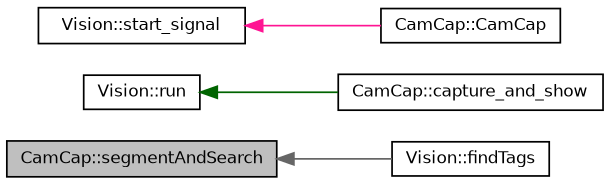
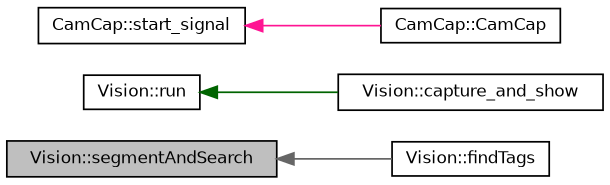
(142, 26) -> (142, 26)
(471, 92) -> (471, 92)
(142, 159) -> (142, 159)
